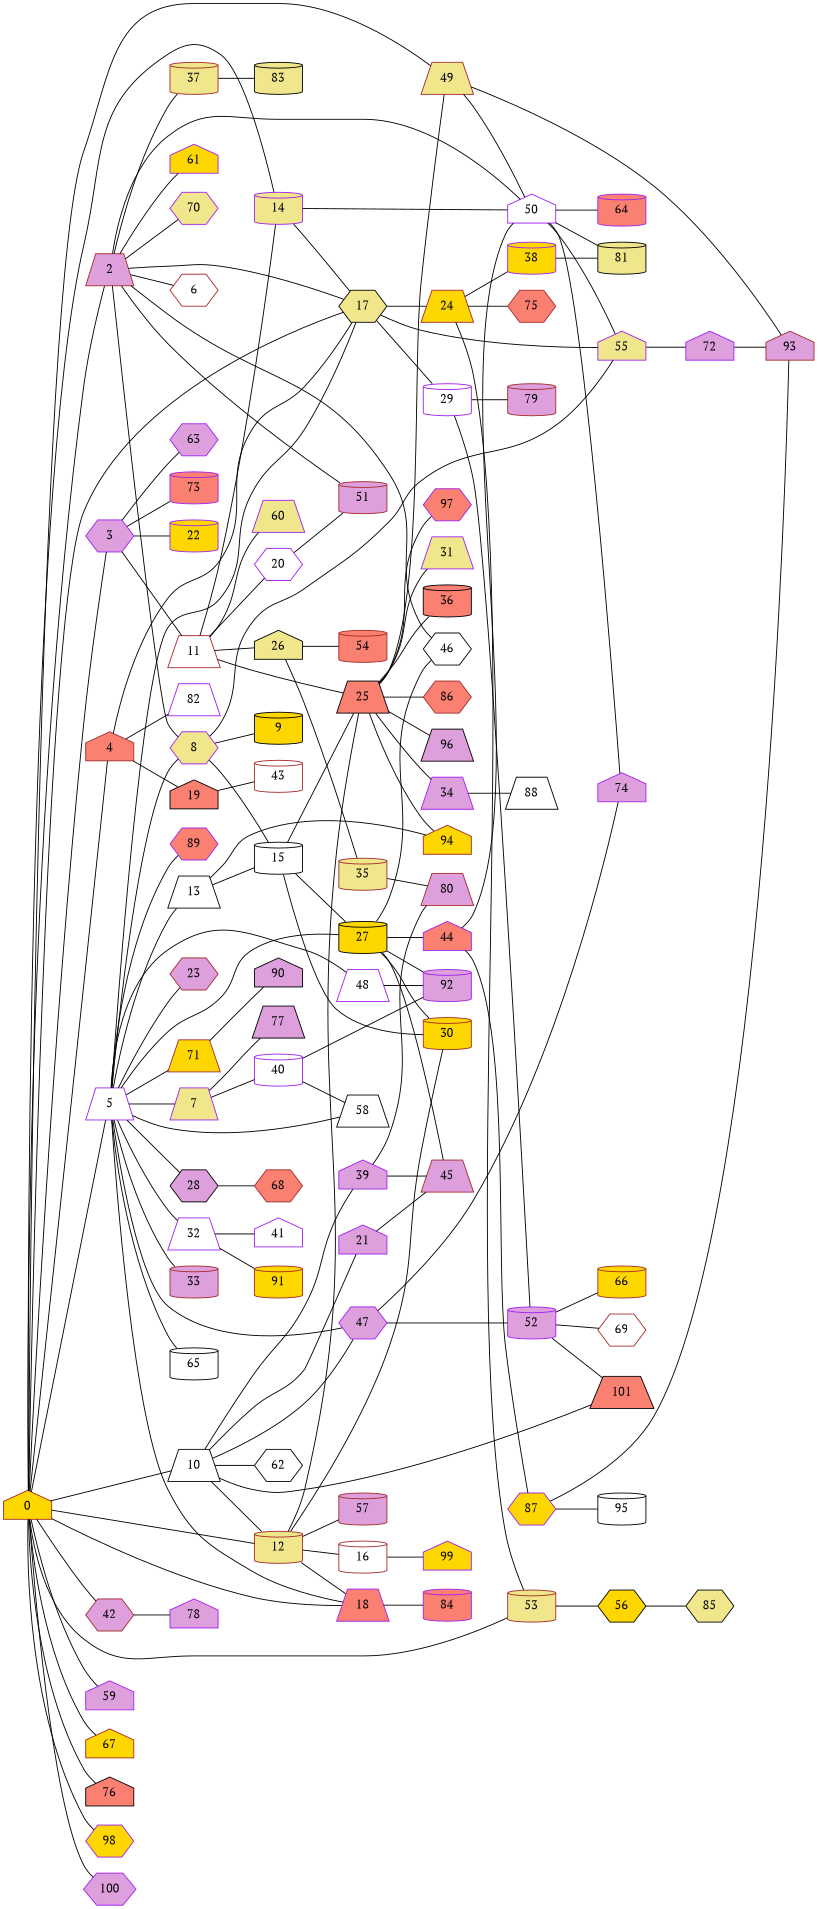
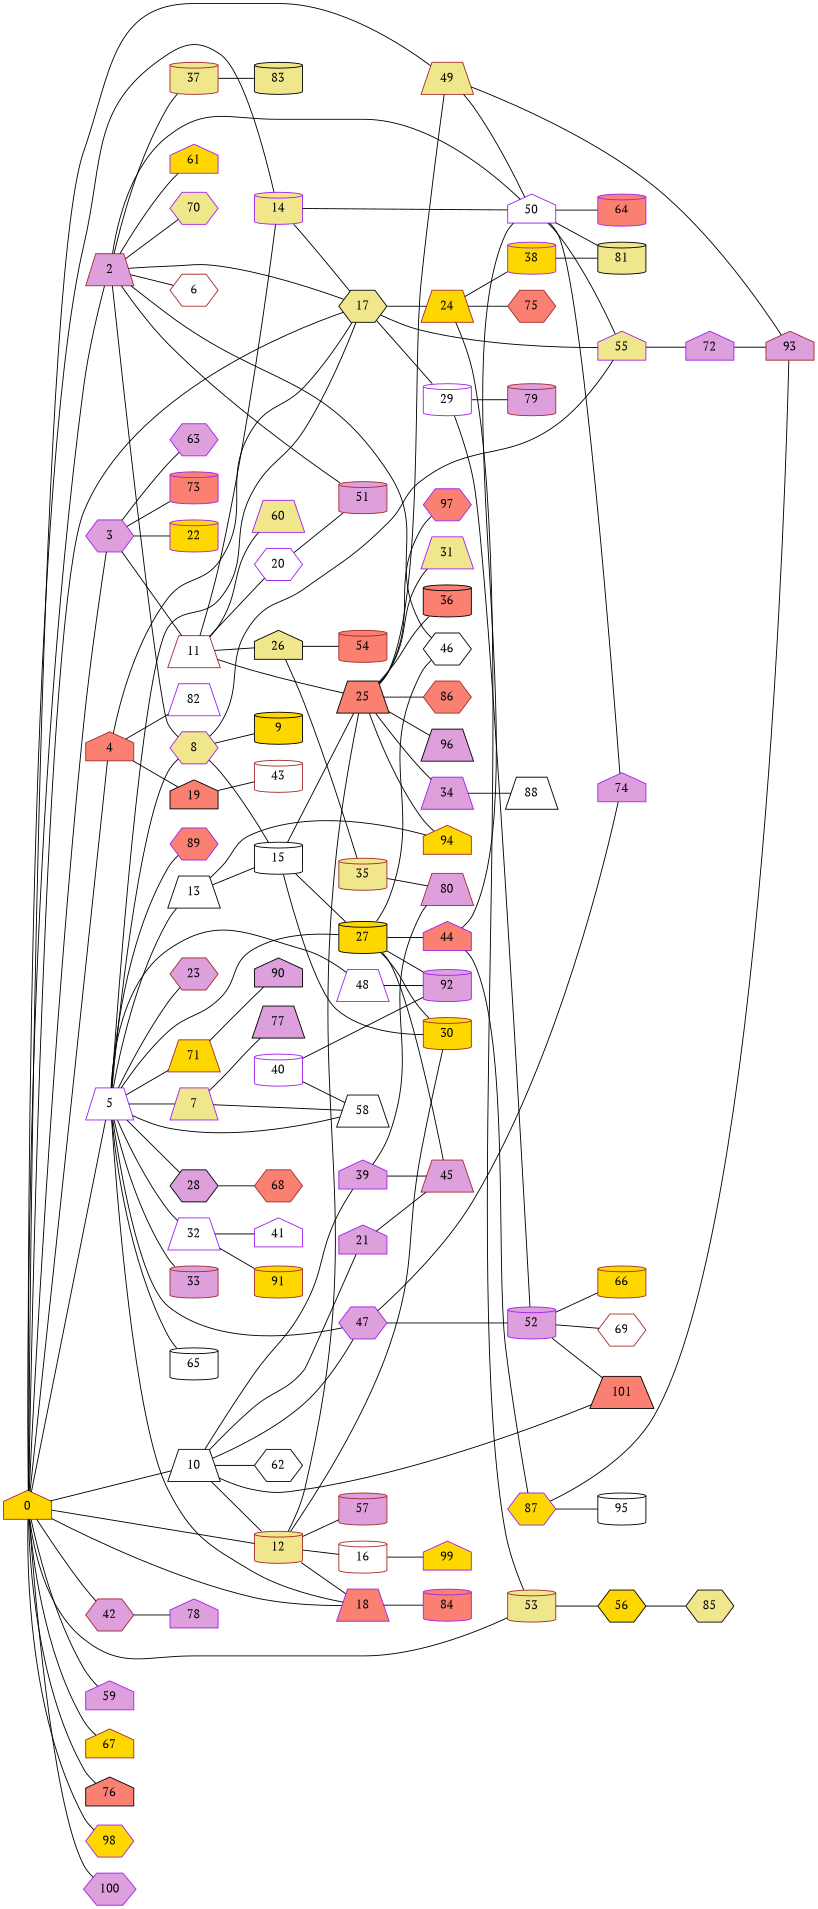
(233, 1088) -> (278, 1107)
